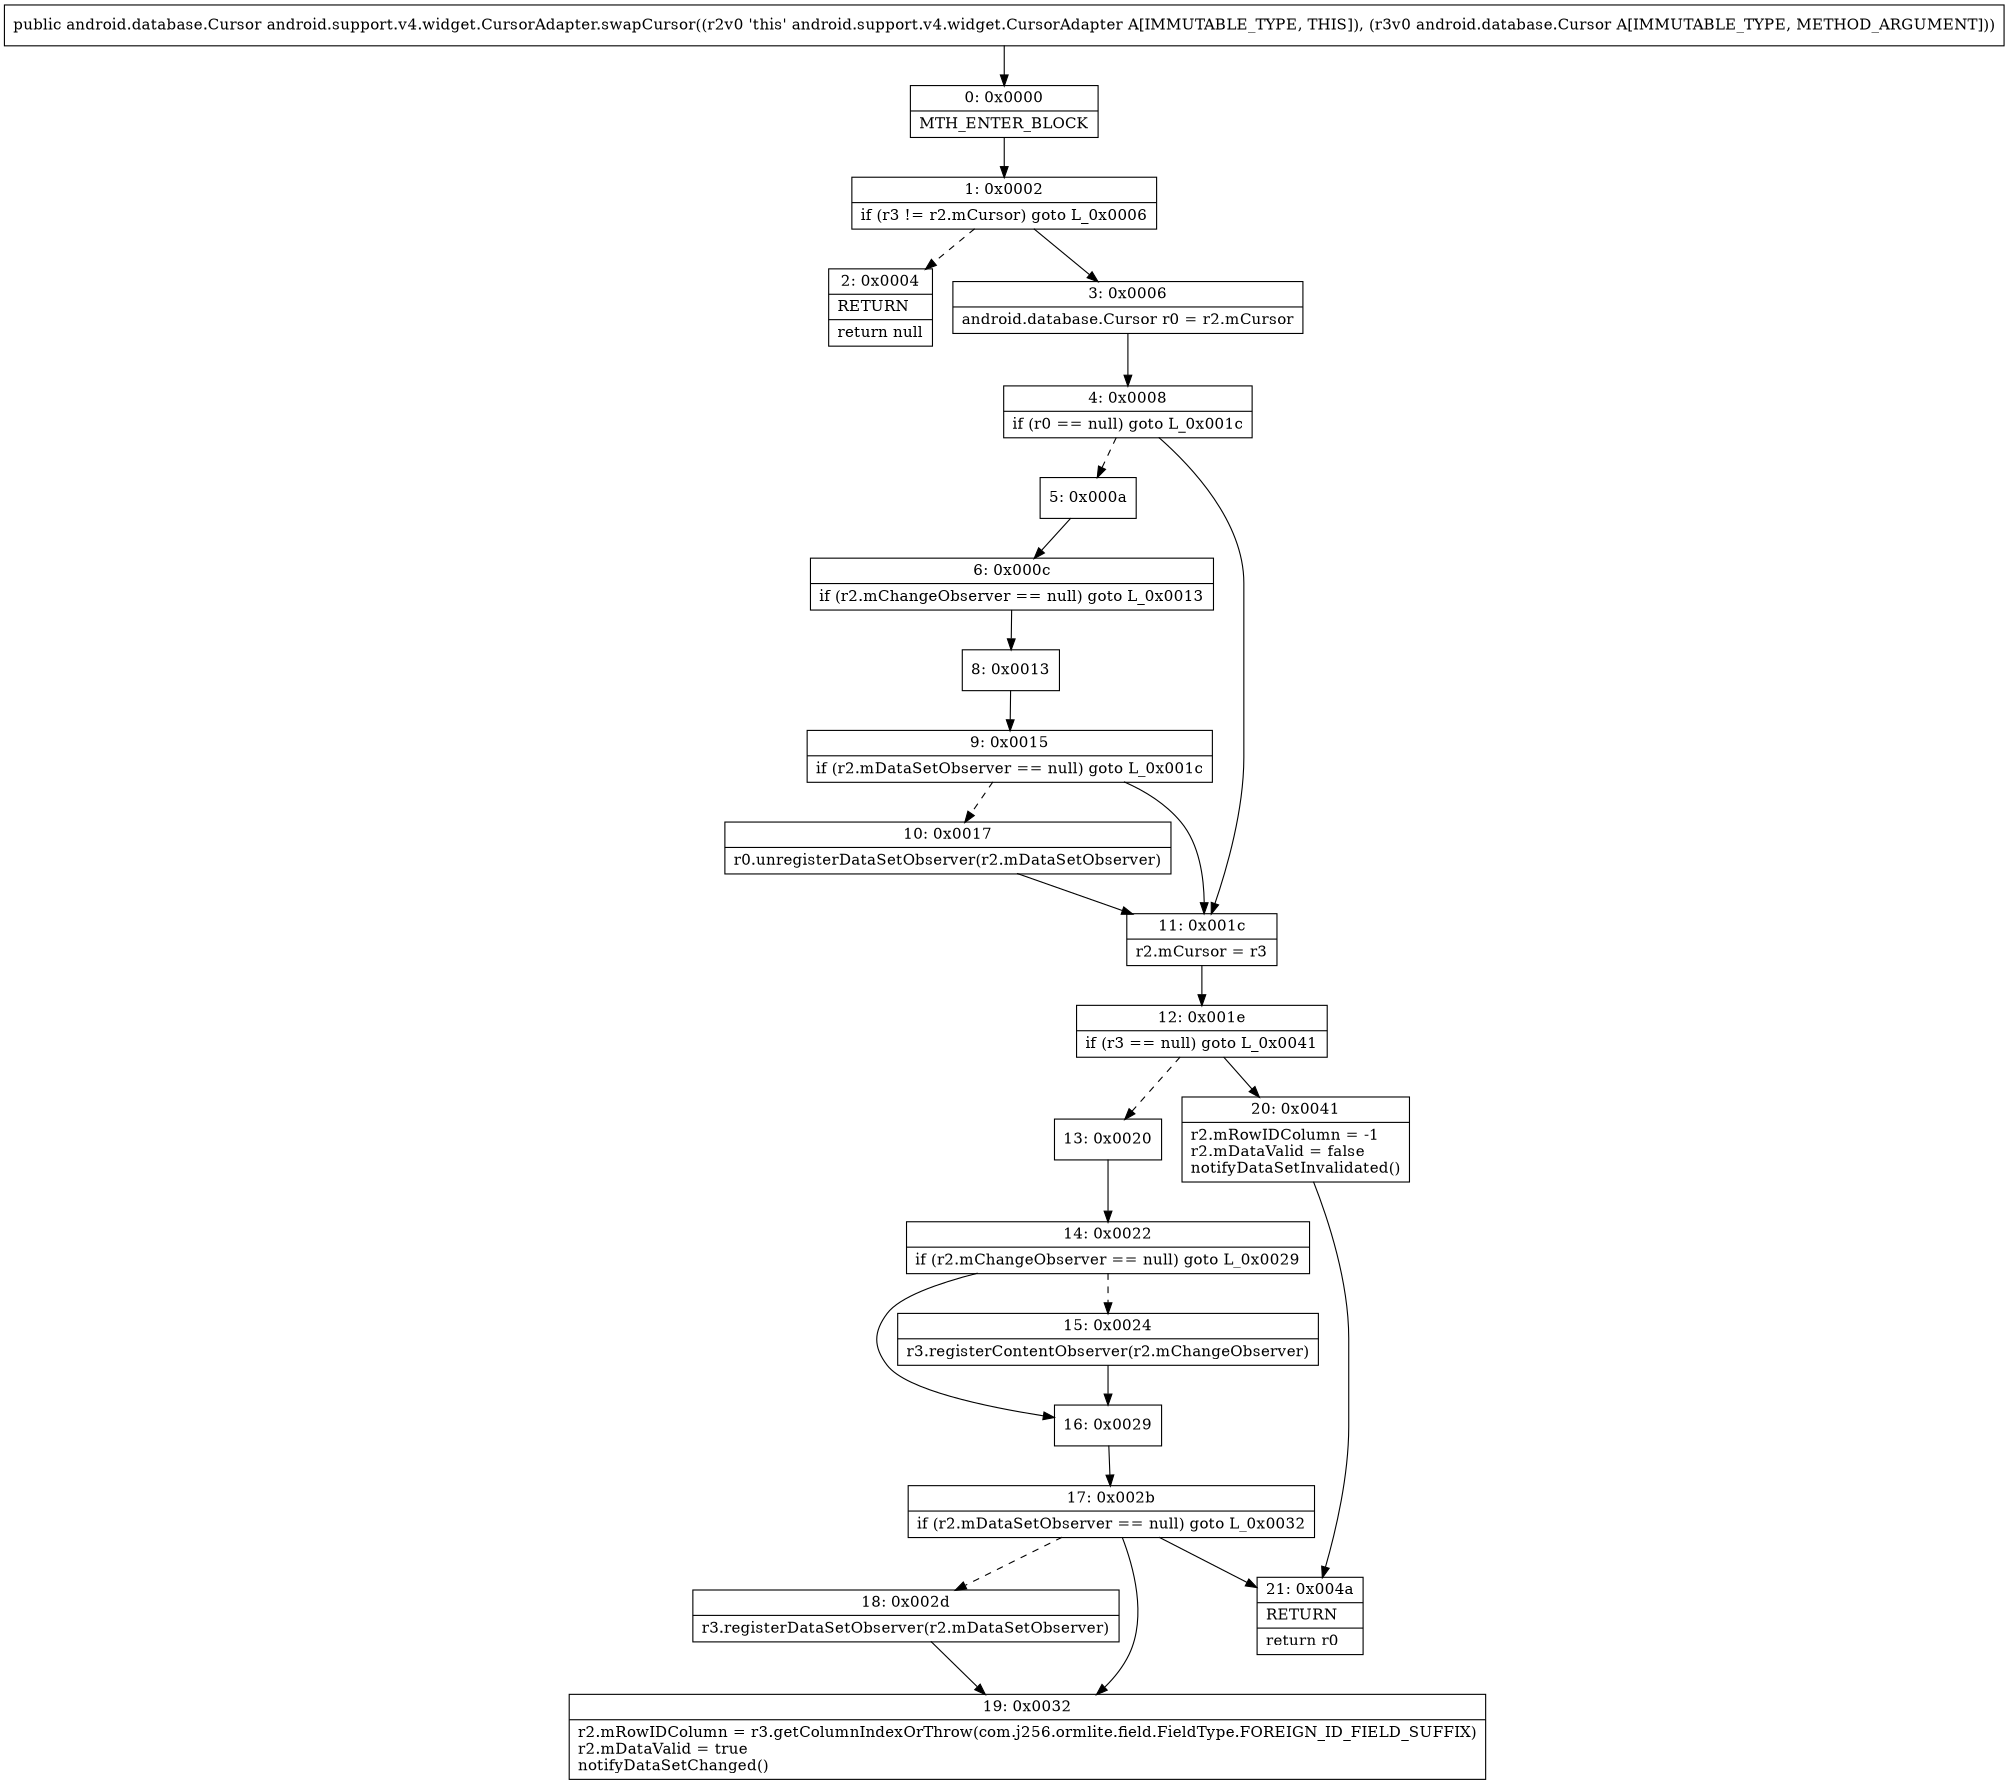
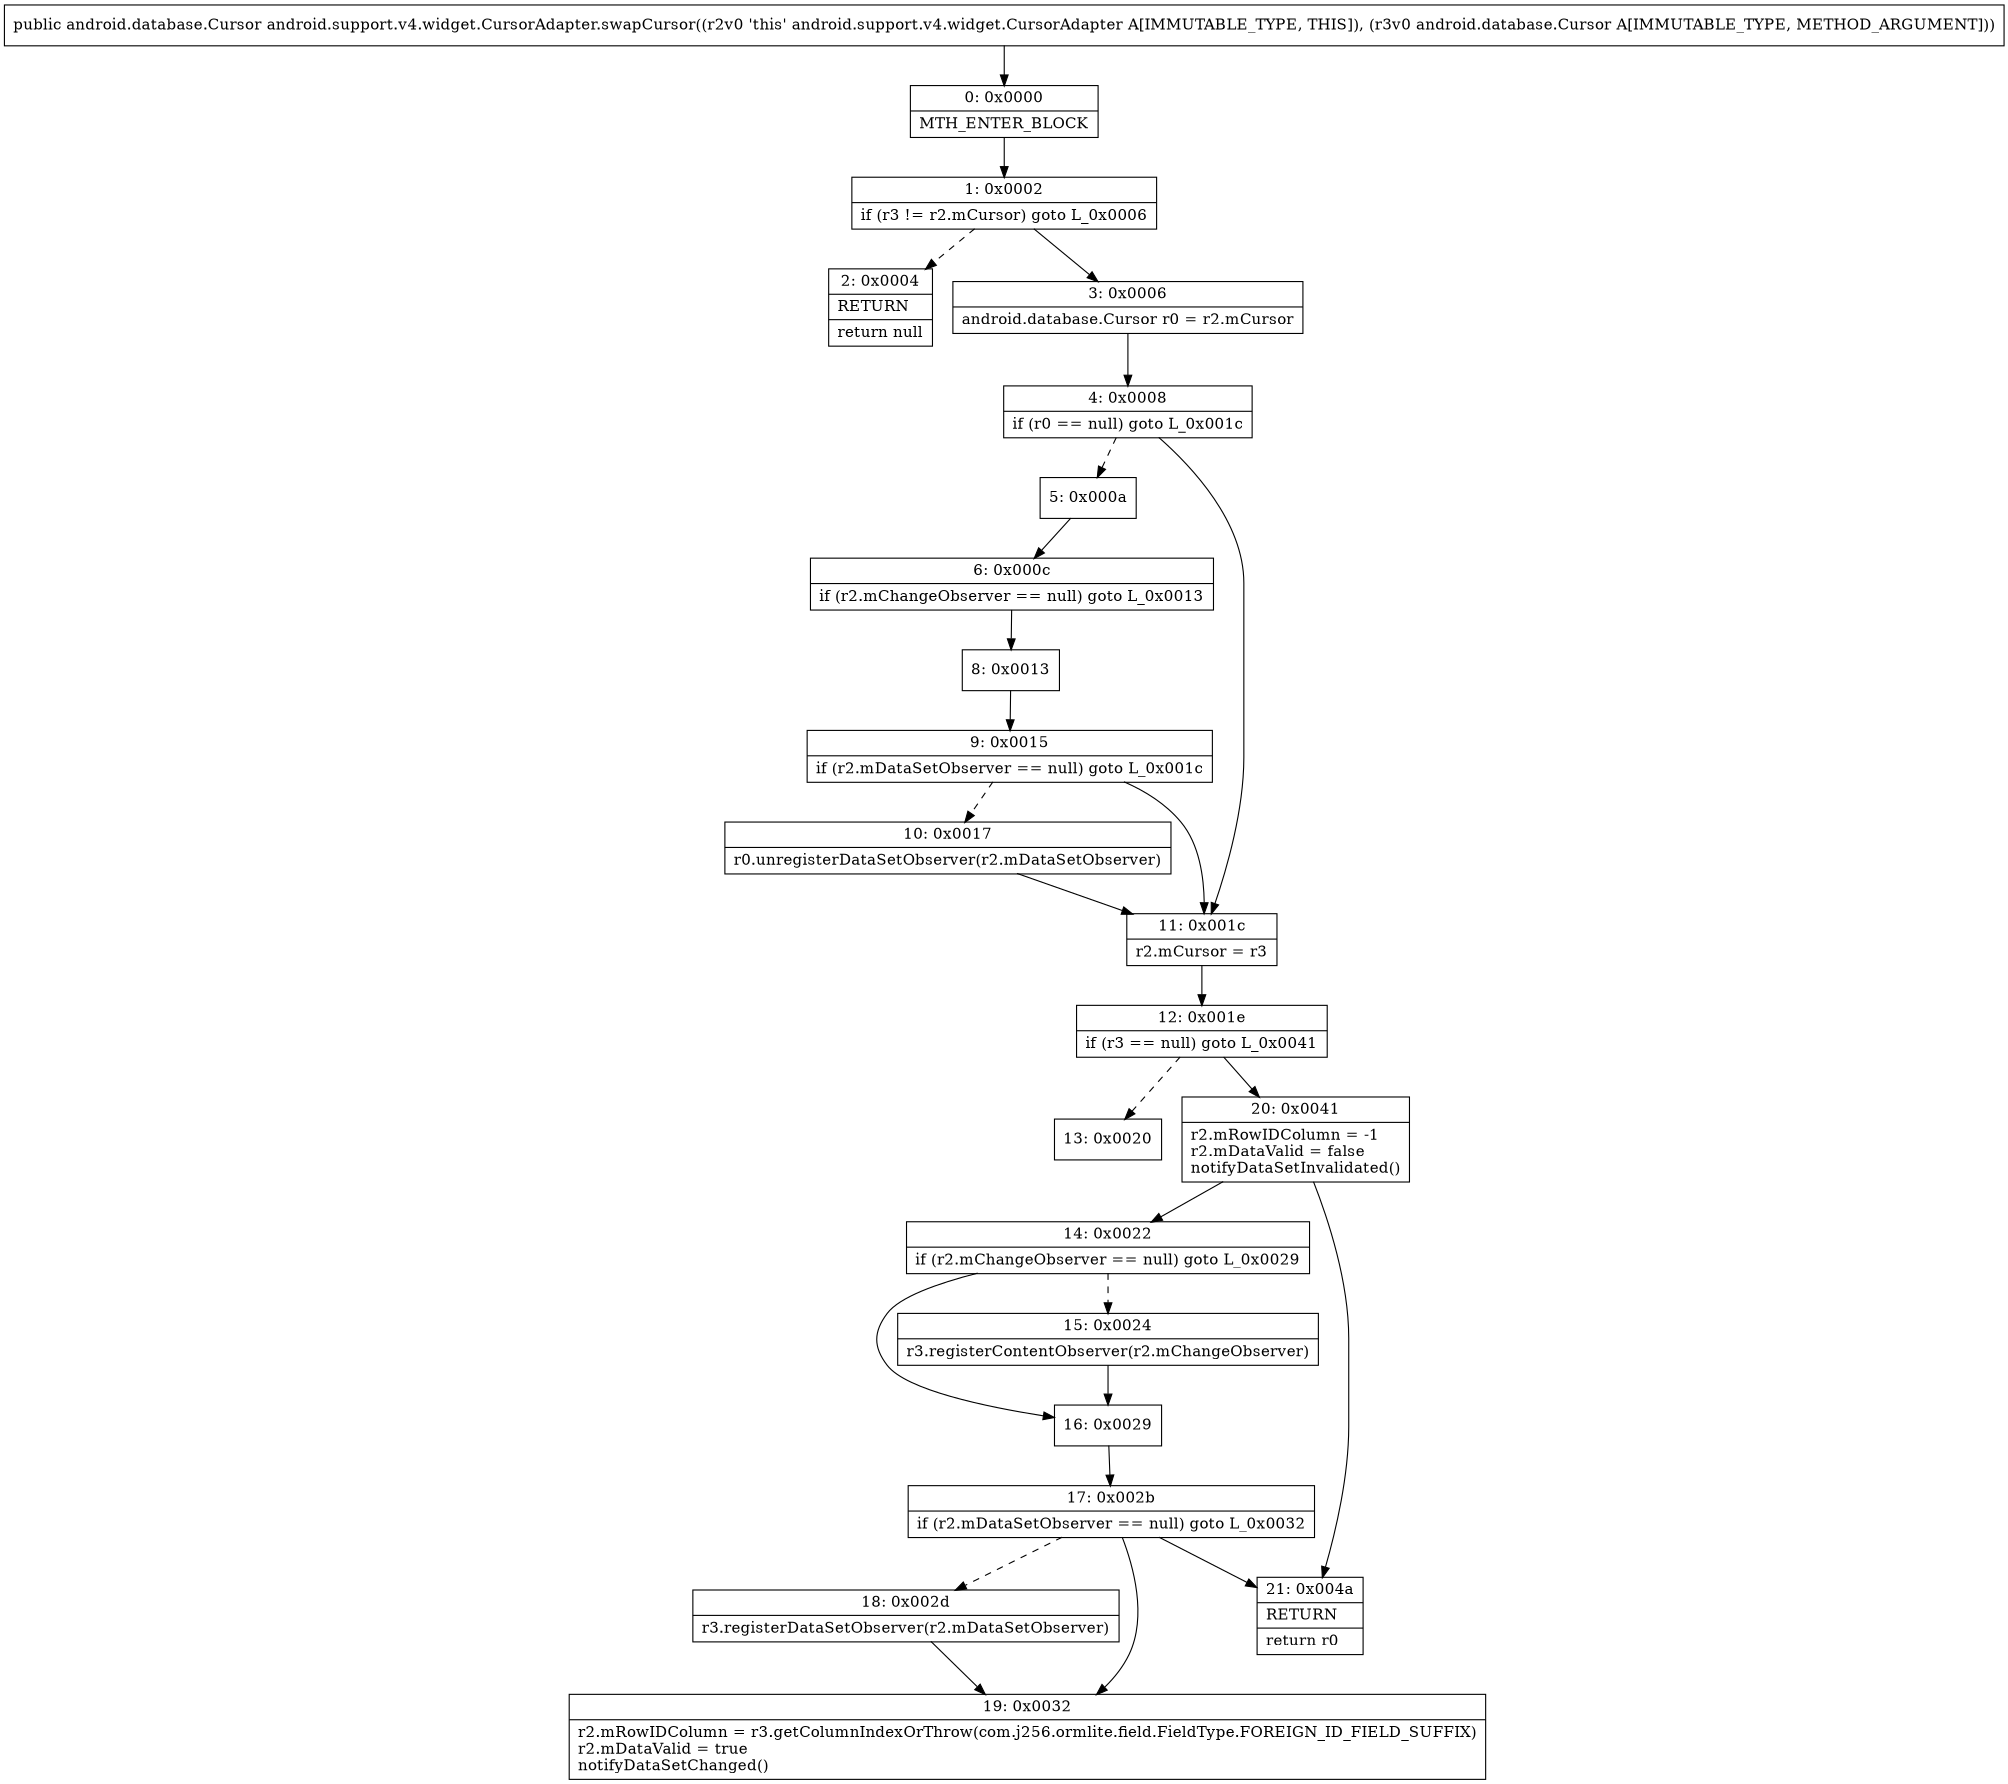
(1108, 1185) -> (1192, 1199)
